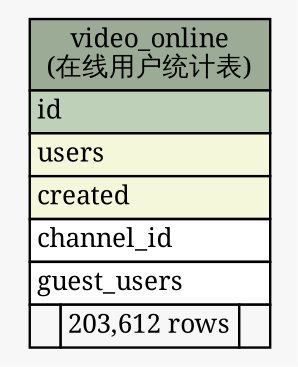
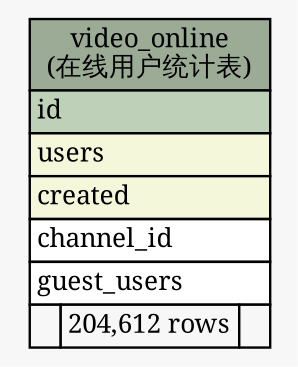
(150, 325) -> (150, 325)
